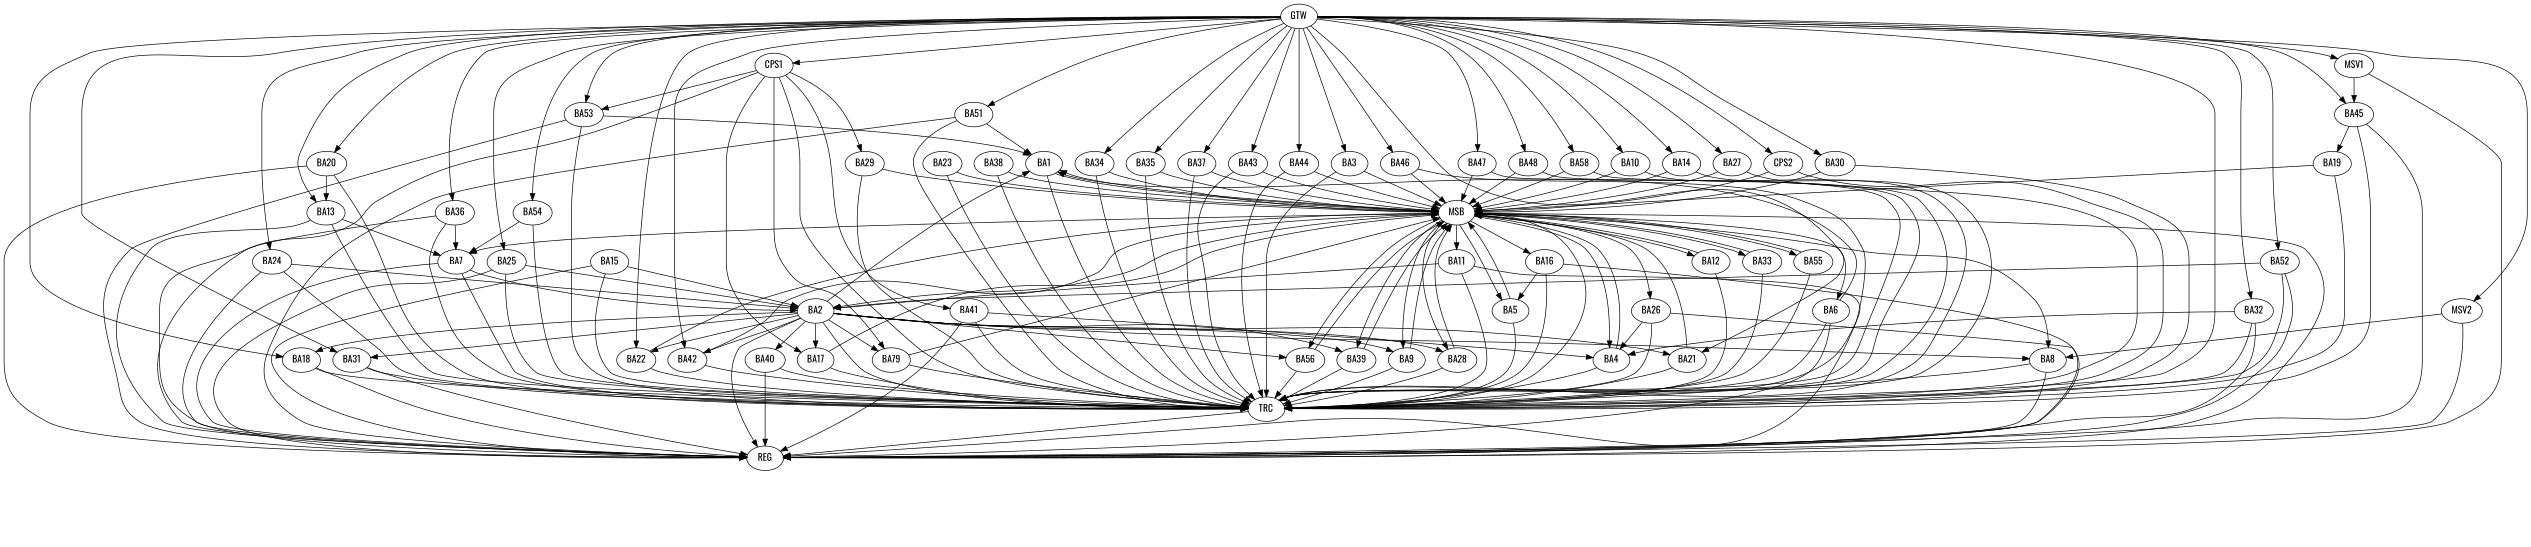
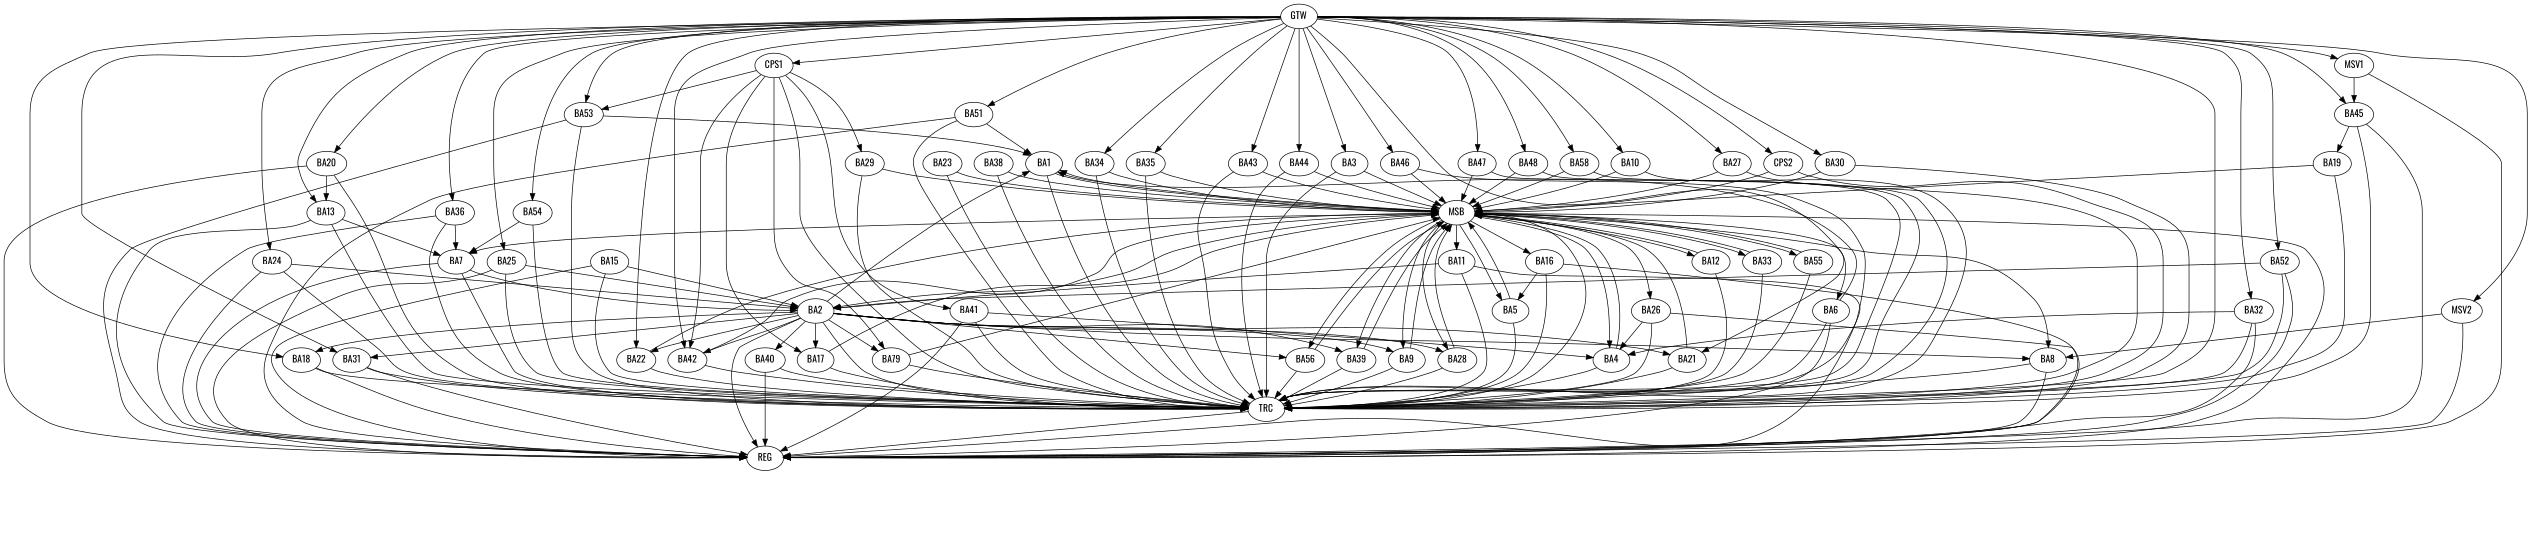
(1197, 164) -> none
(1682, 164) -> none
(160, 315) -> (700, 197)
